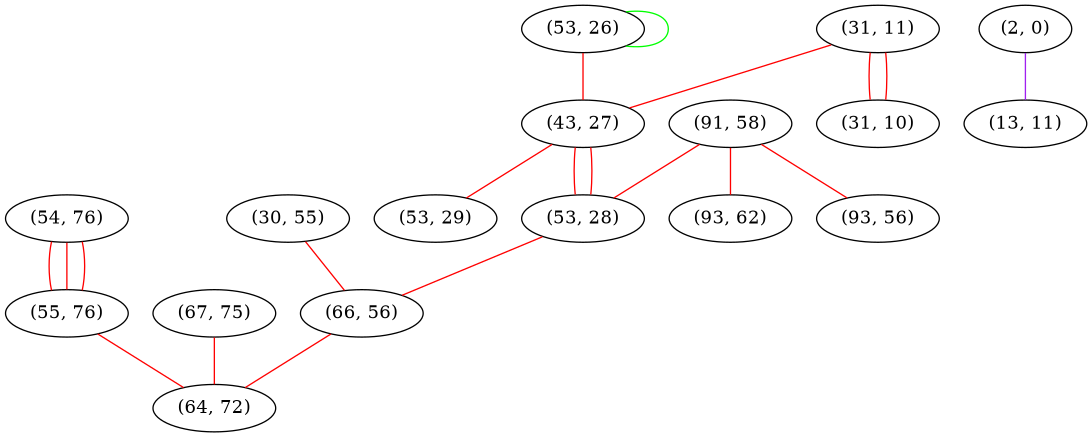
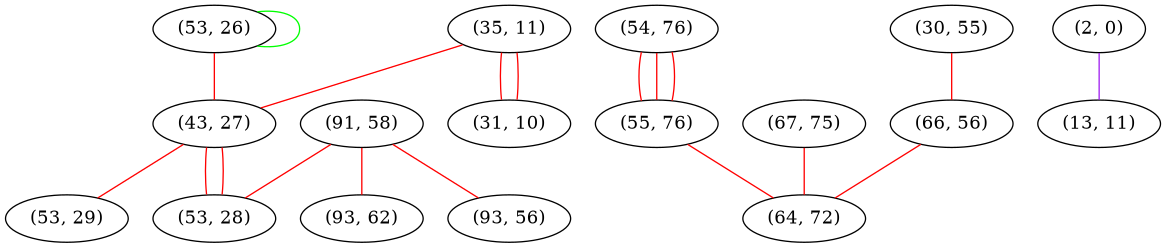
(878, 29) -> (509, 29)
(472, 266) -> none
